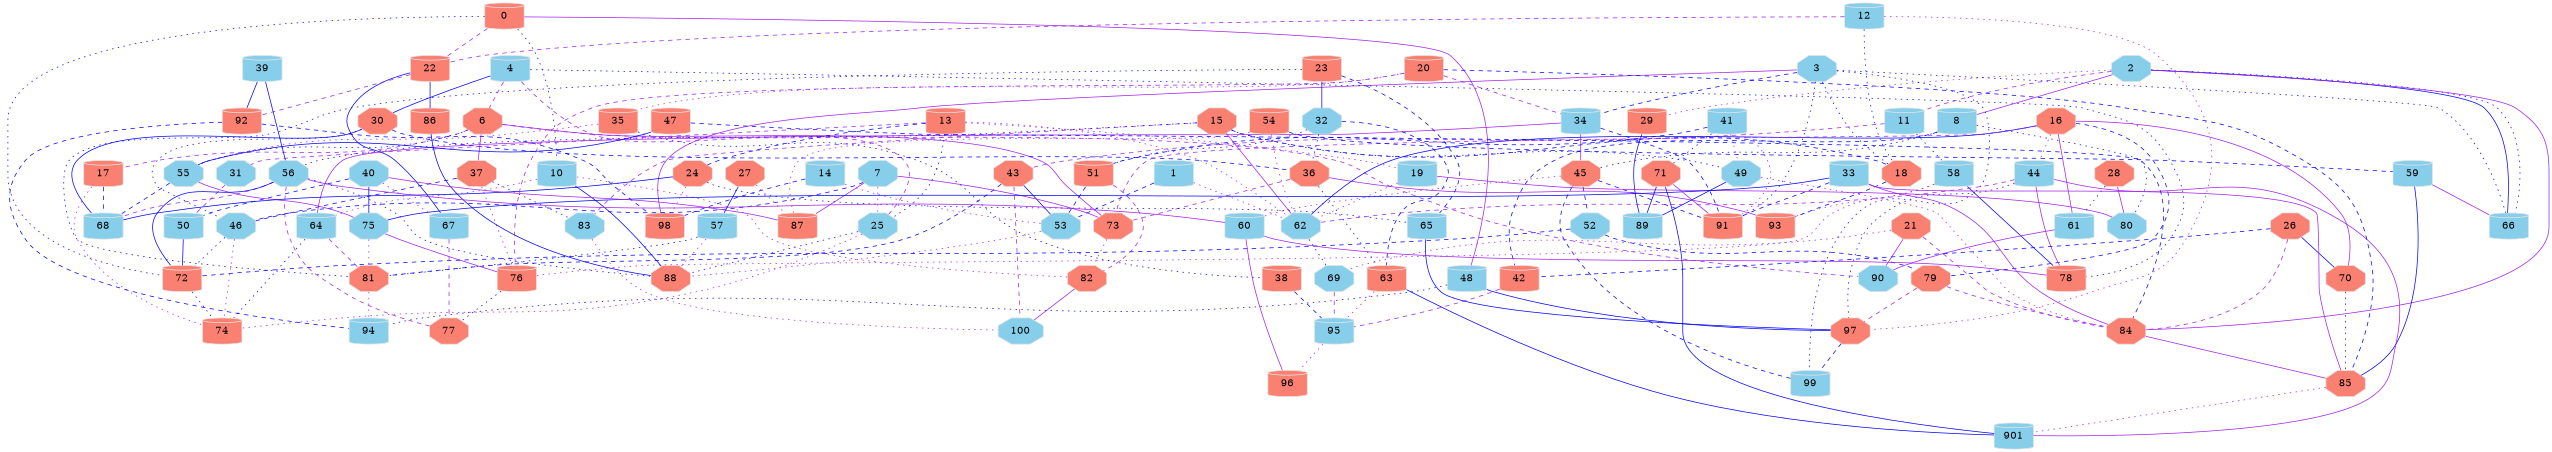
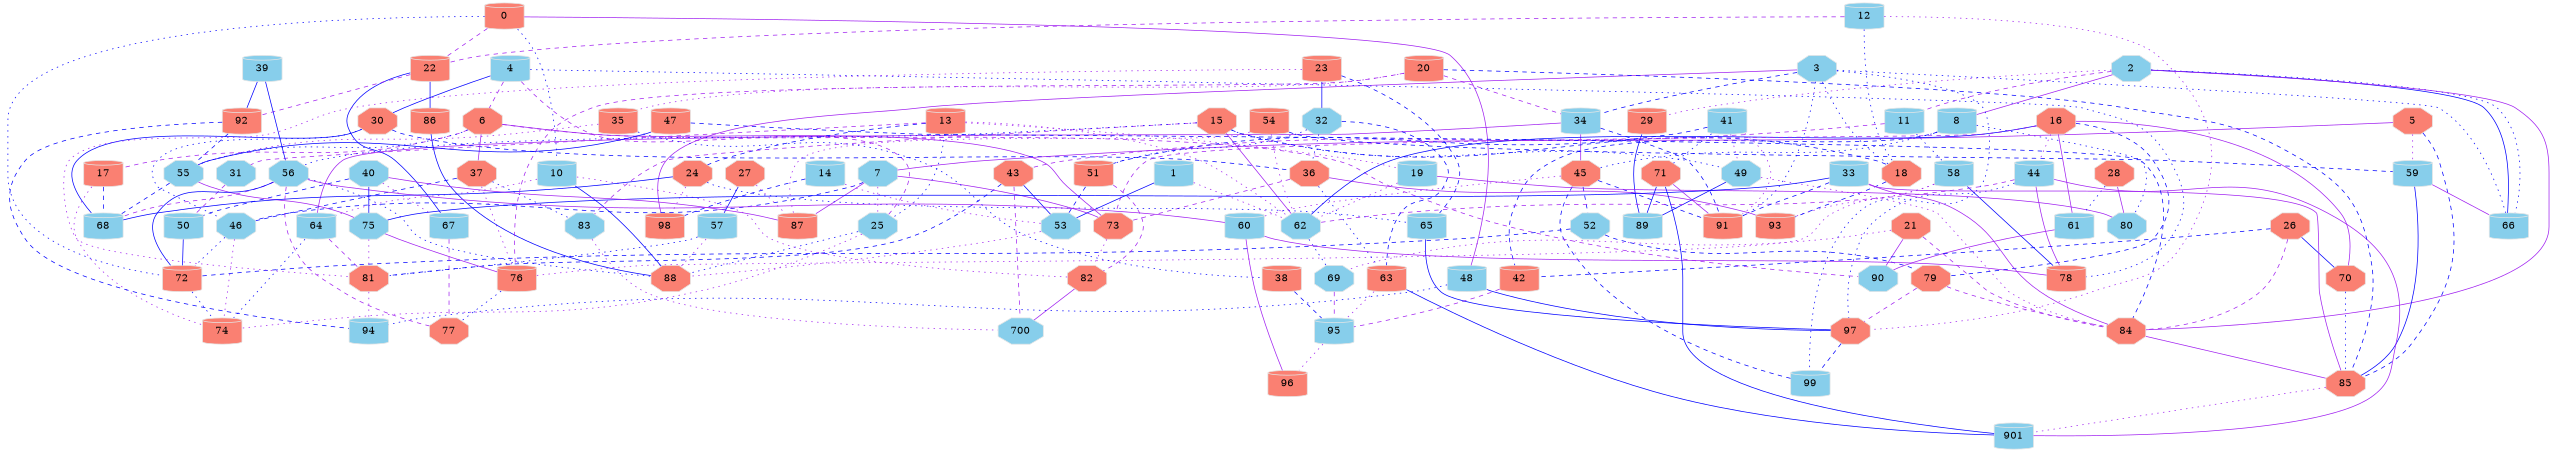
(542, 89) -> (542, 89)
none -> (2413, 121)
(466, 136) -> (212, 148)
(1113, 201) -> (1113, 201)
(1021, 331) -> (1021, 331)
